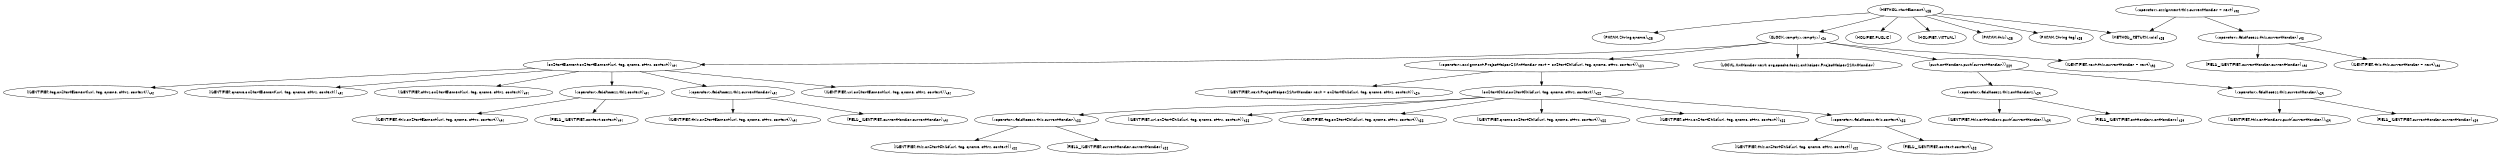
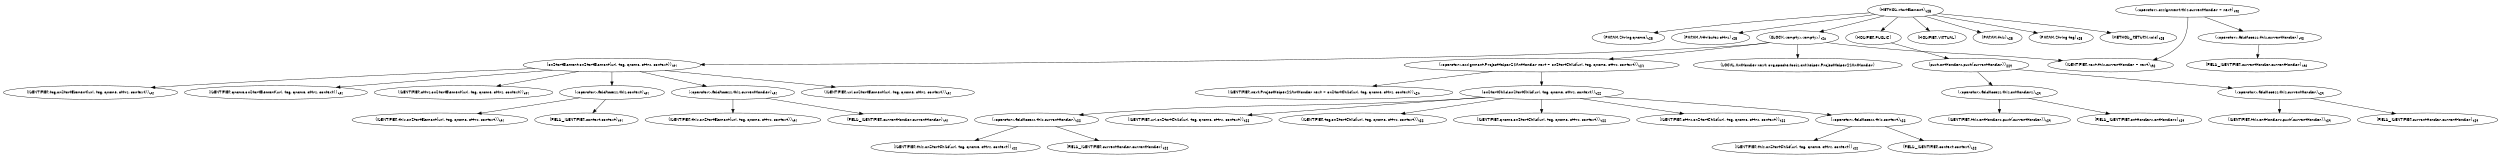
(2164, 23) -> (2181, 44)
none -> (1711, 38)
(1880, 51) -> (1910, 48)
(2396, 65) -> none
